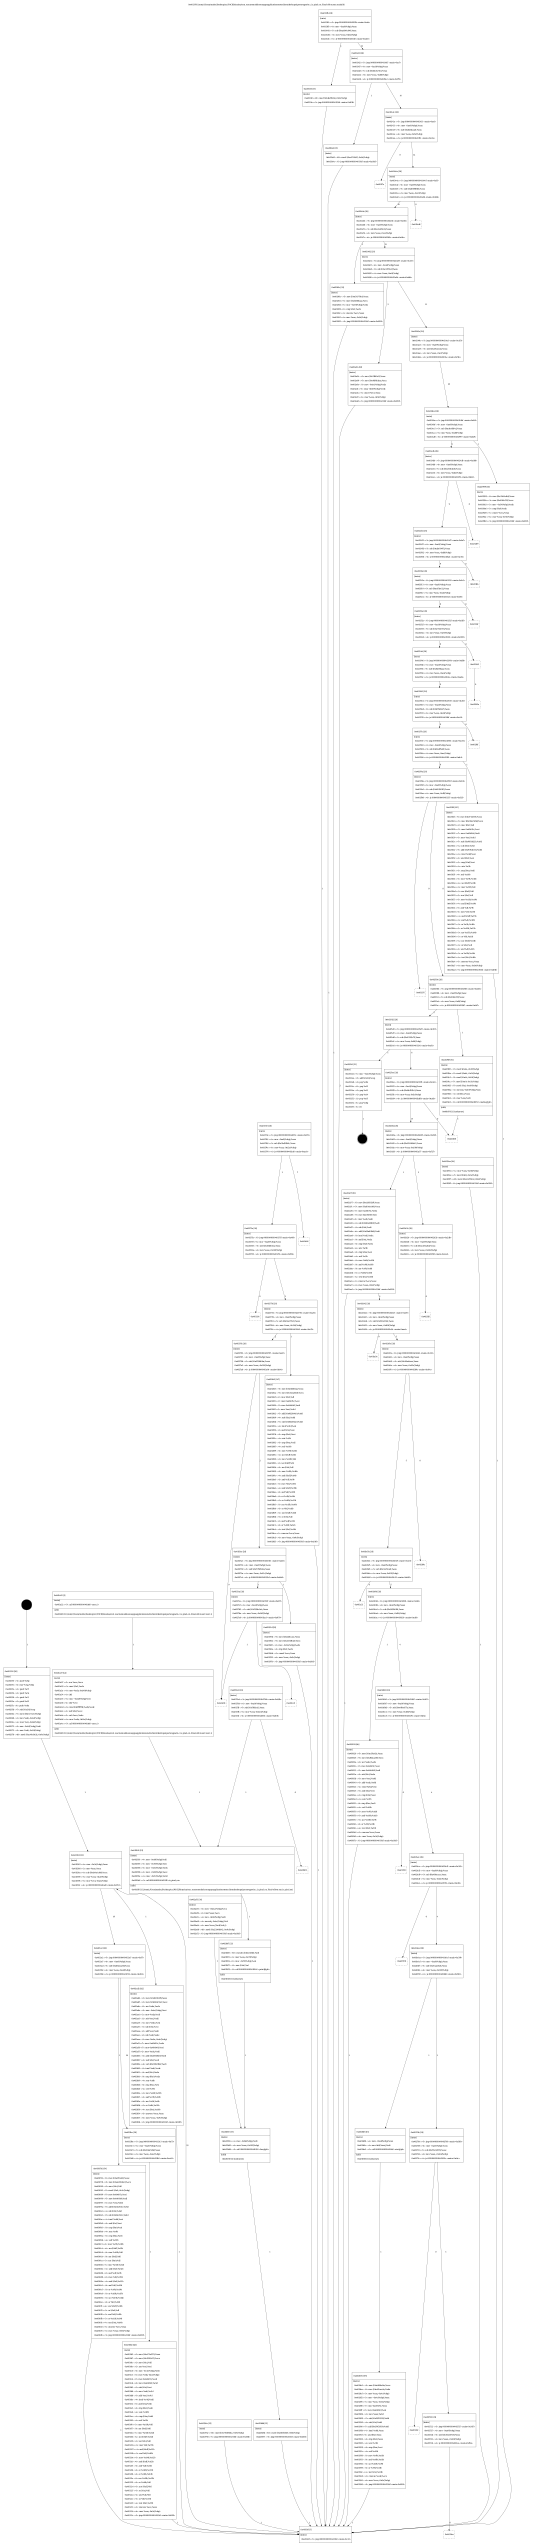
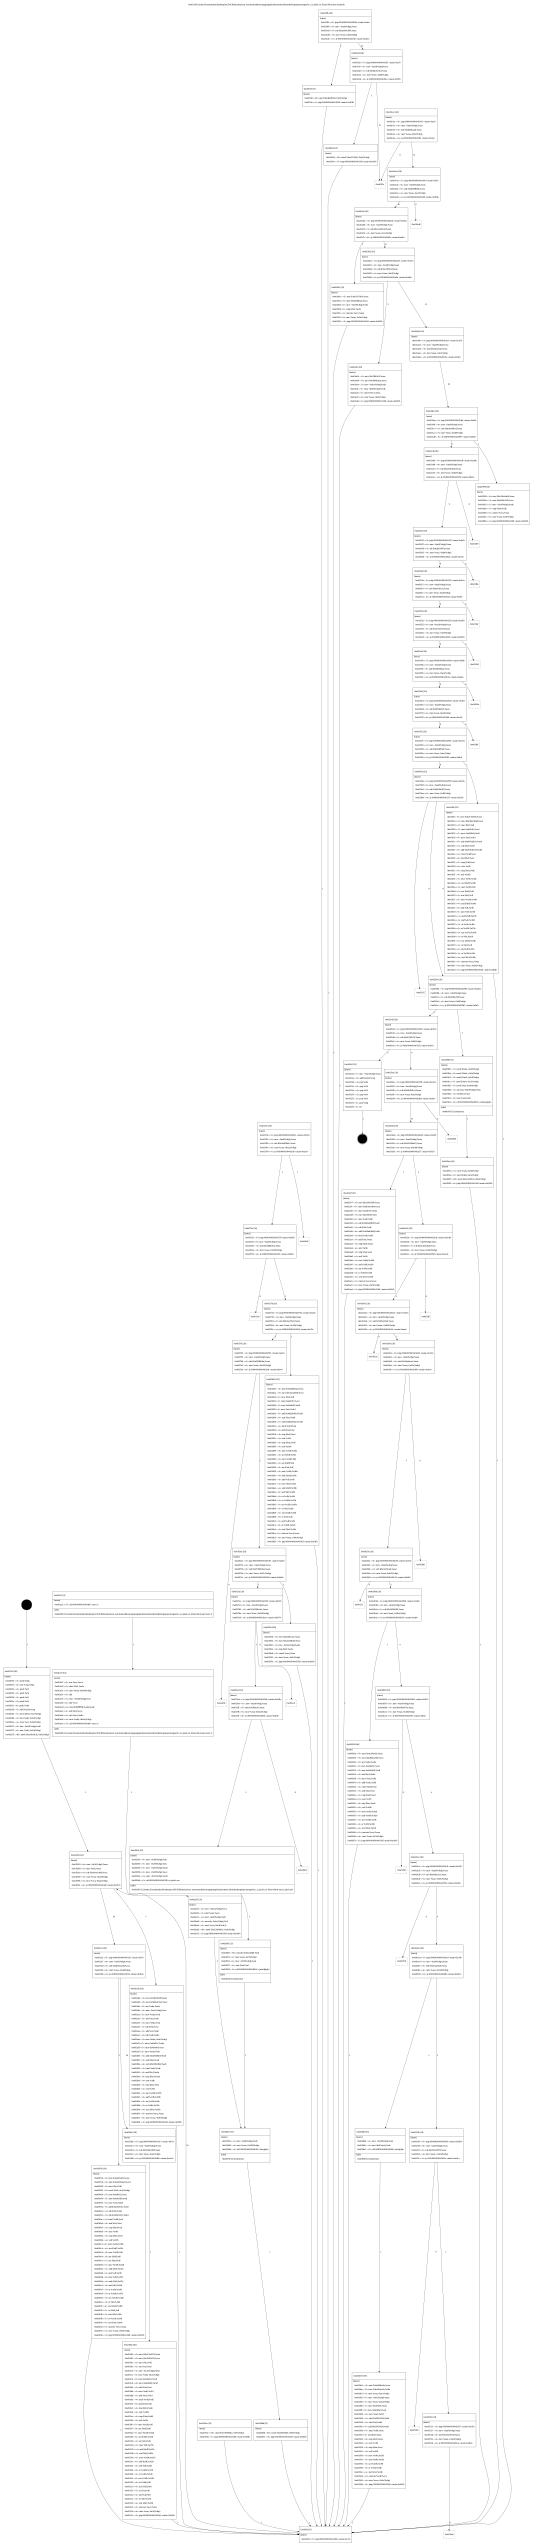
(393, 95) -> (378, 131)
(475, 684) -> (469, 690)
(455, 1125) -> (467, 1136)
(379, 1296) -> (405, 1279)
(231, 1659) -> (255, 1653)
(174, 1791) -> (126, 1845)
